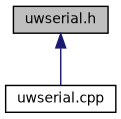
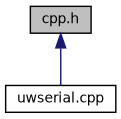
(61, 20) -> (61, 20)
